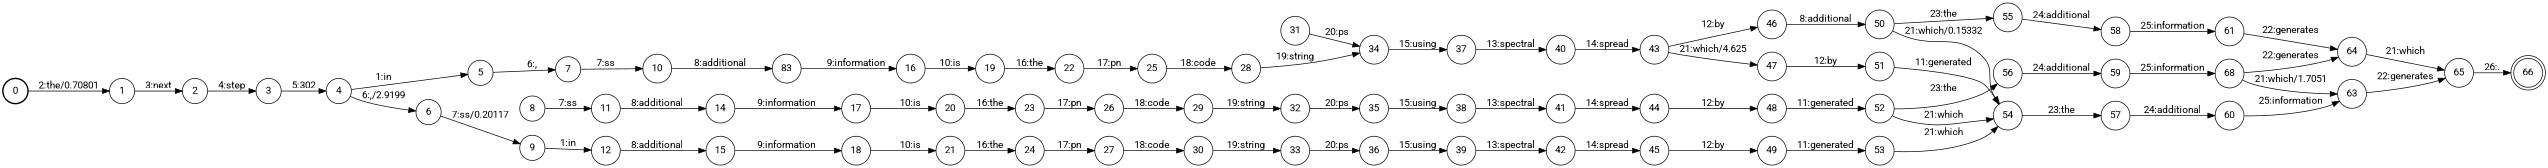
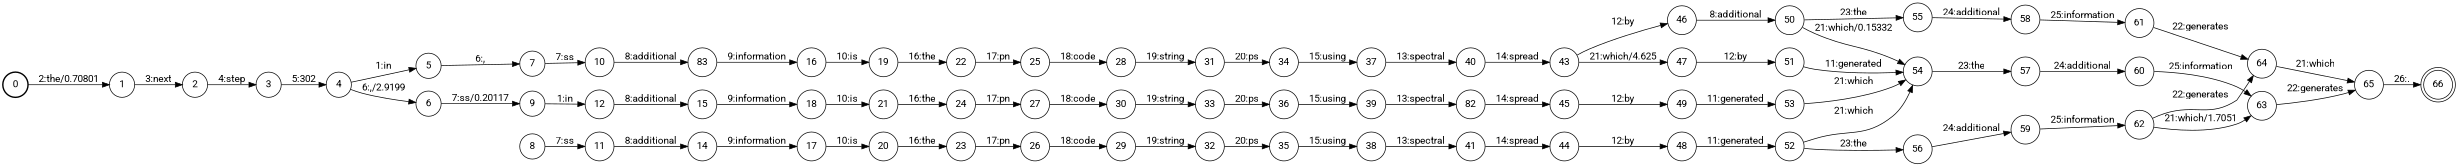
(1307, 63) -> (1162, 62)
(2230, 74) -> (2139, 125)
(1561, 151) -> (1471, 104)
